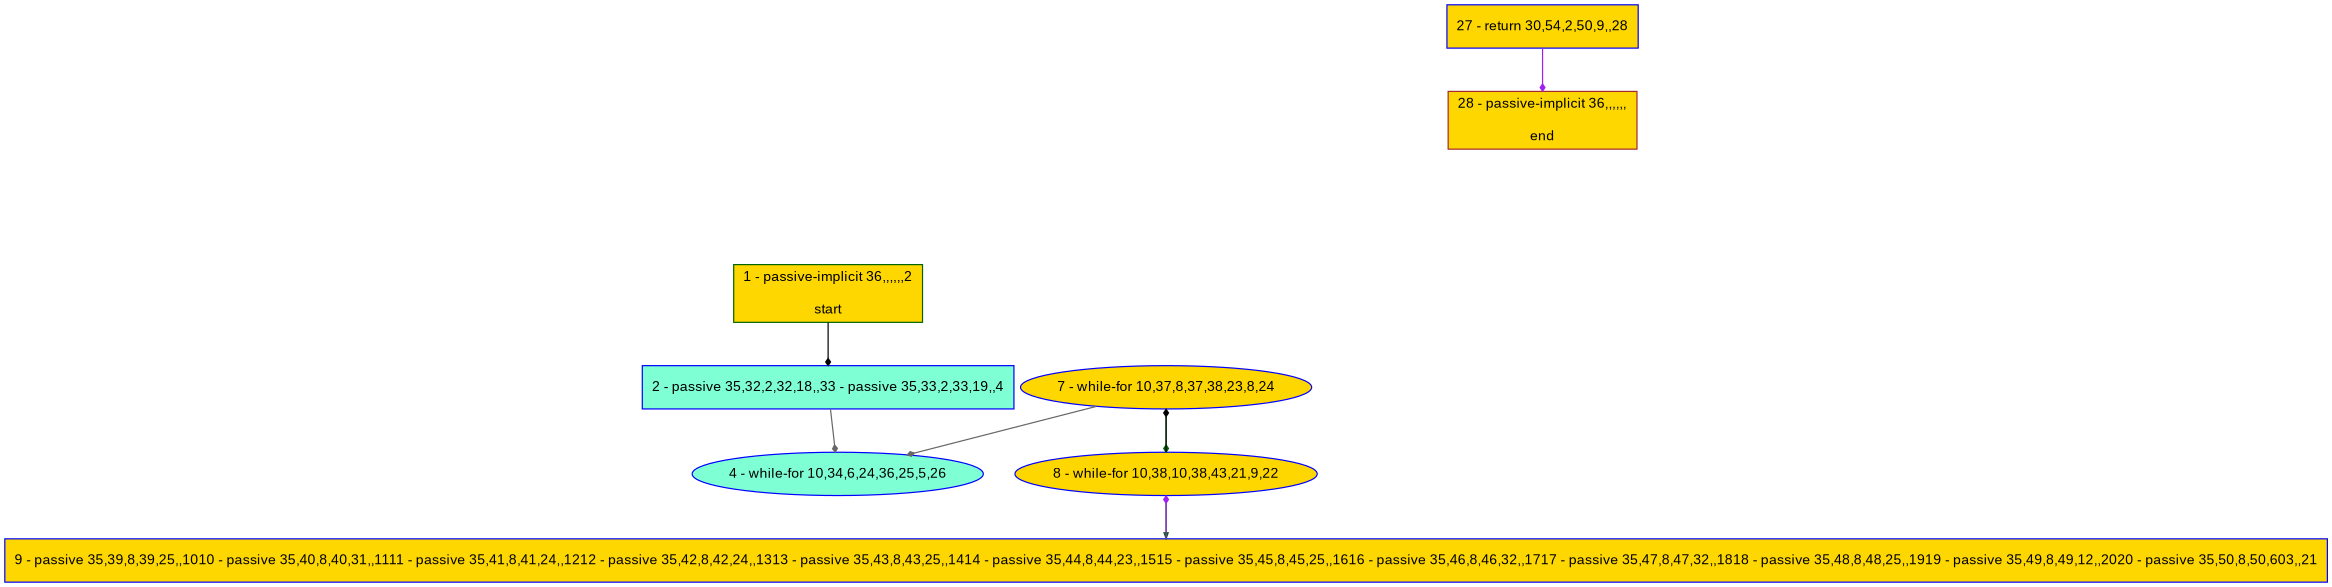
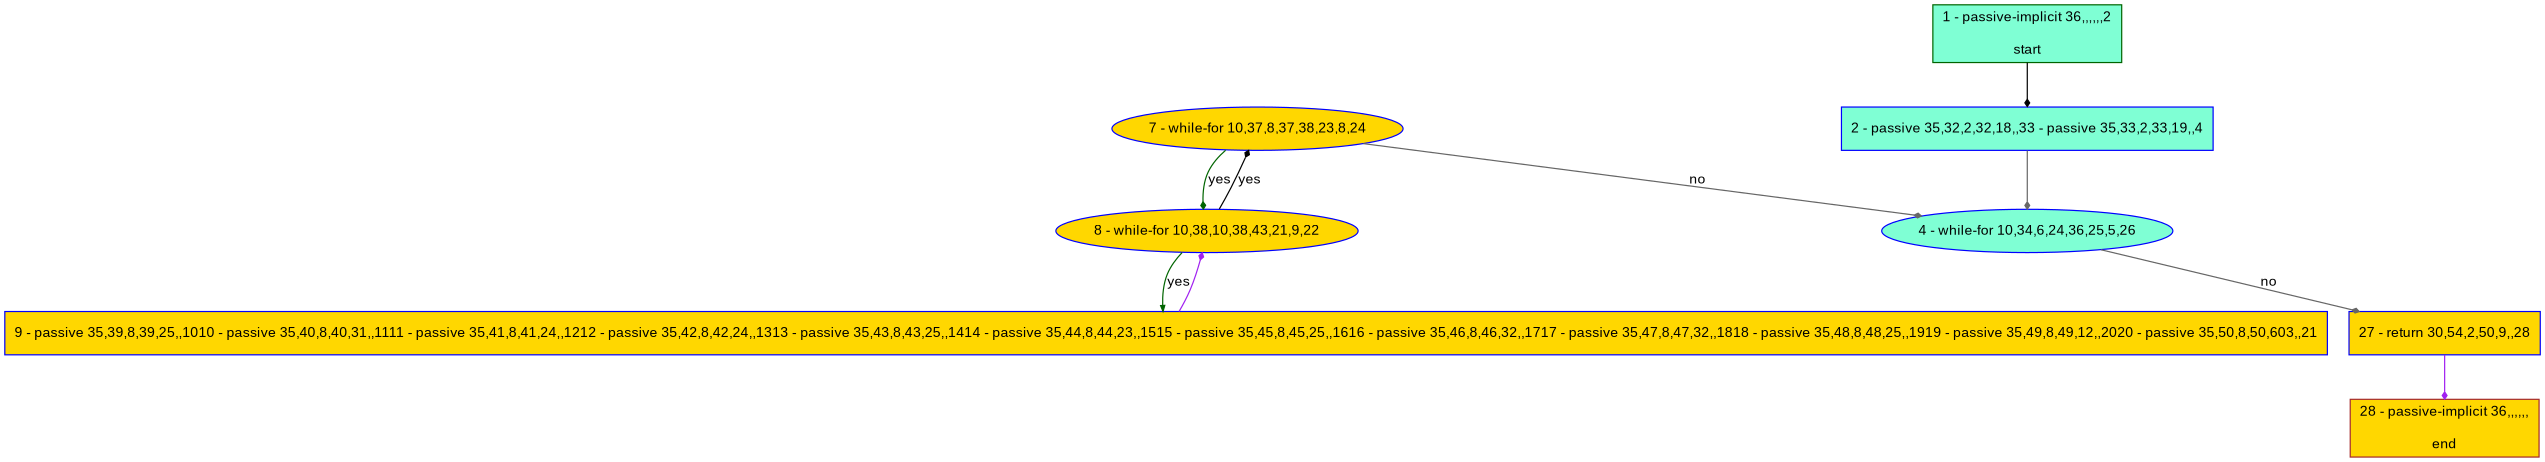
none -> (2226, 280)
(828, 293) -> (2027, 34)
